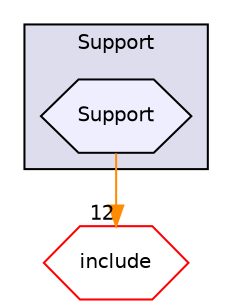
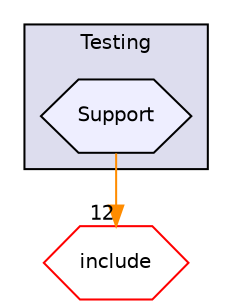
(116, 44) -> (116, 44)
